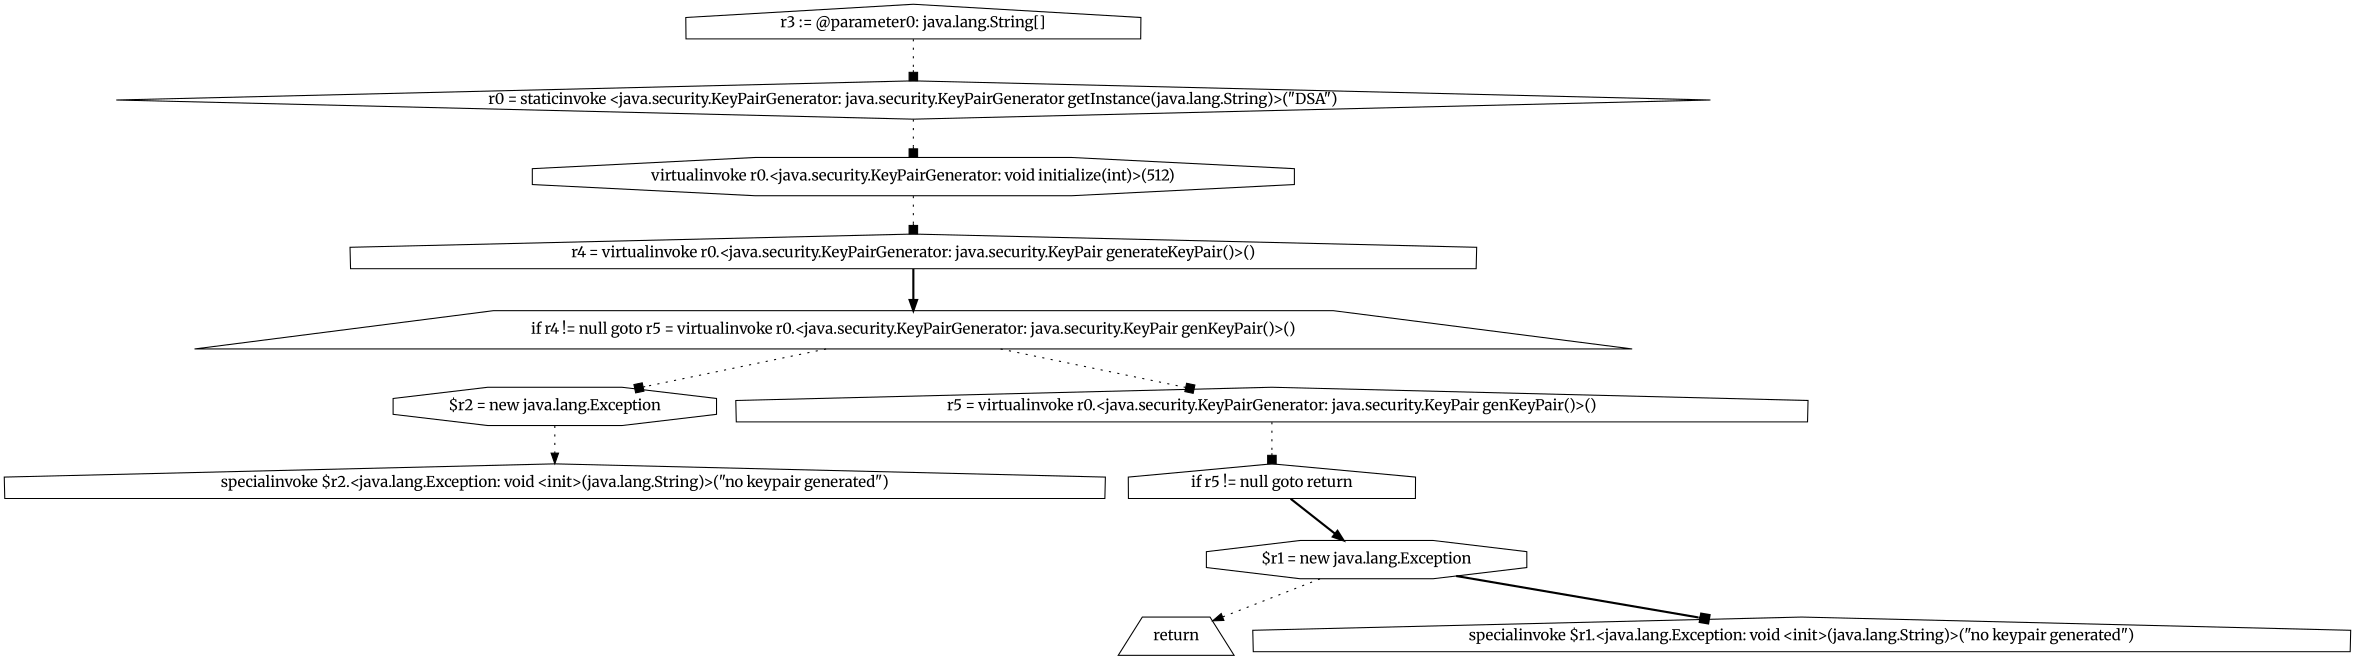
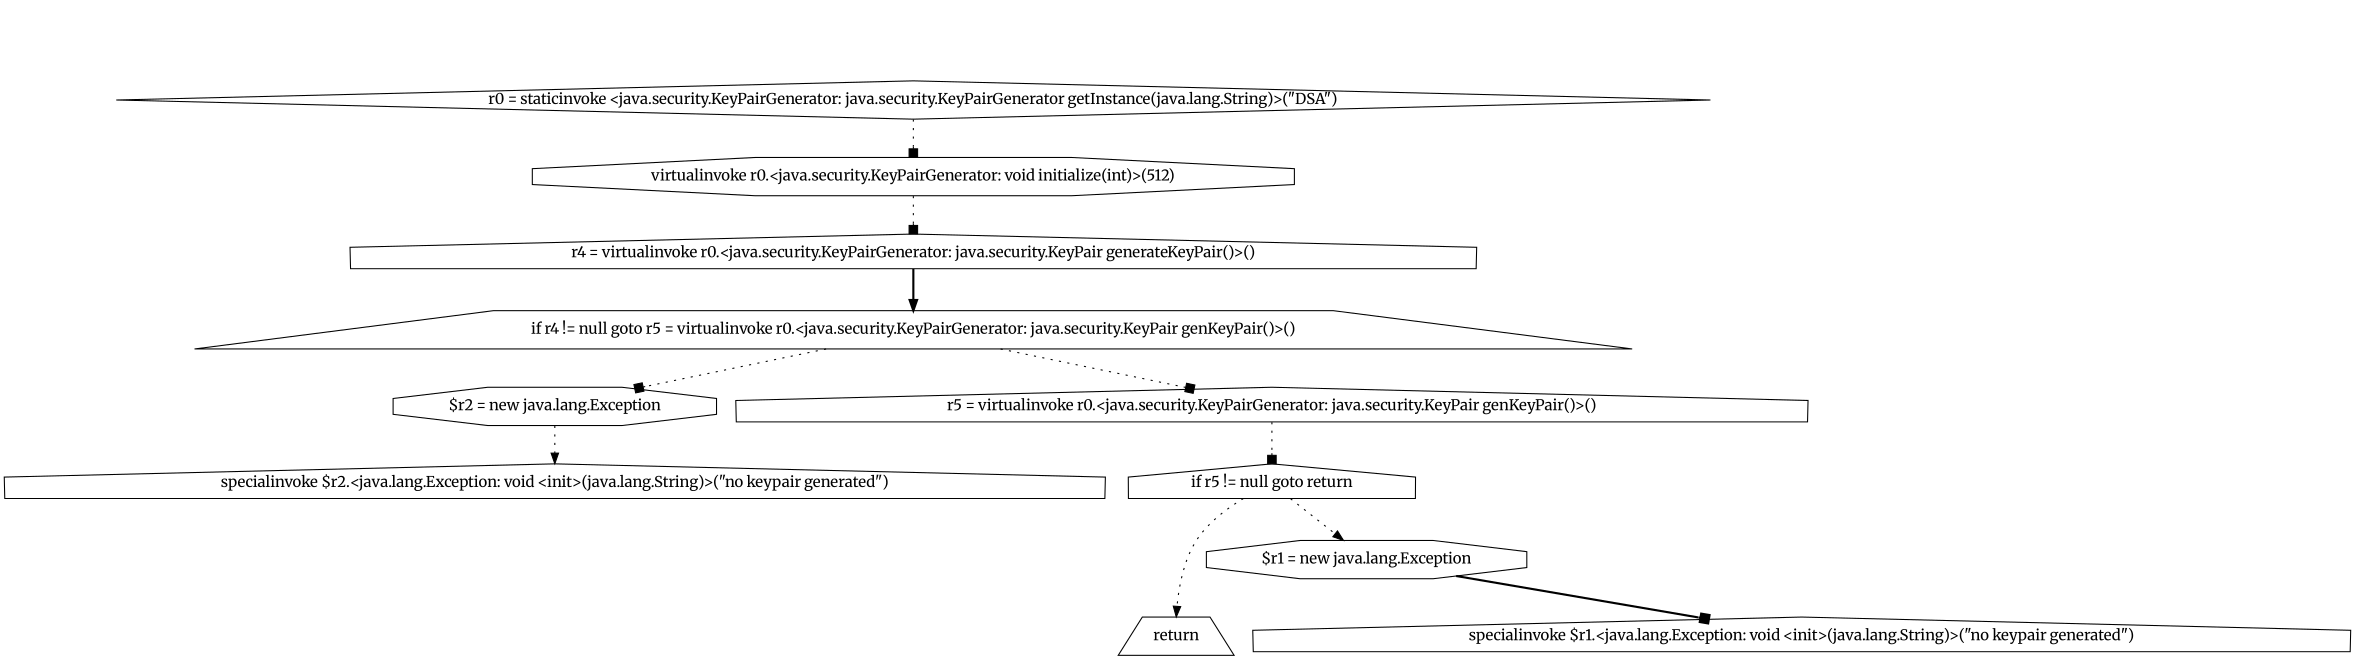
(913, 23) -> none
(1313, 516) -> (1313, 516)
(1271, 598) -> (1195, 543)
